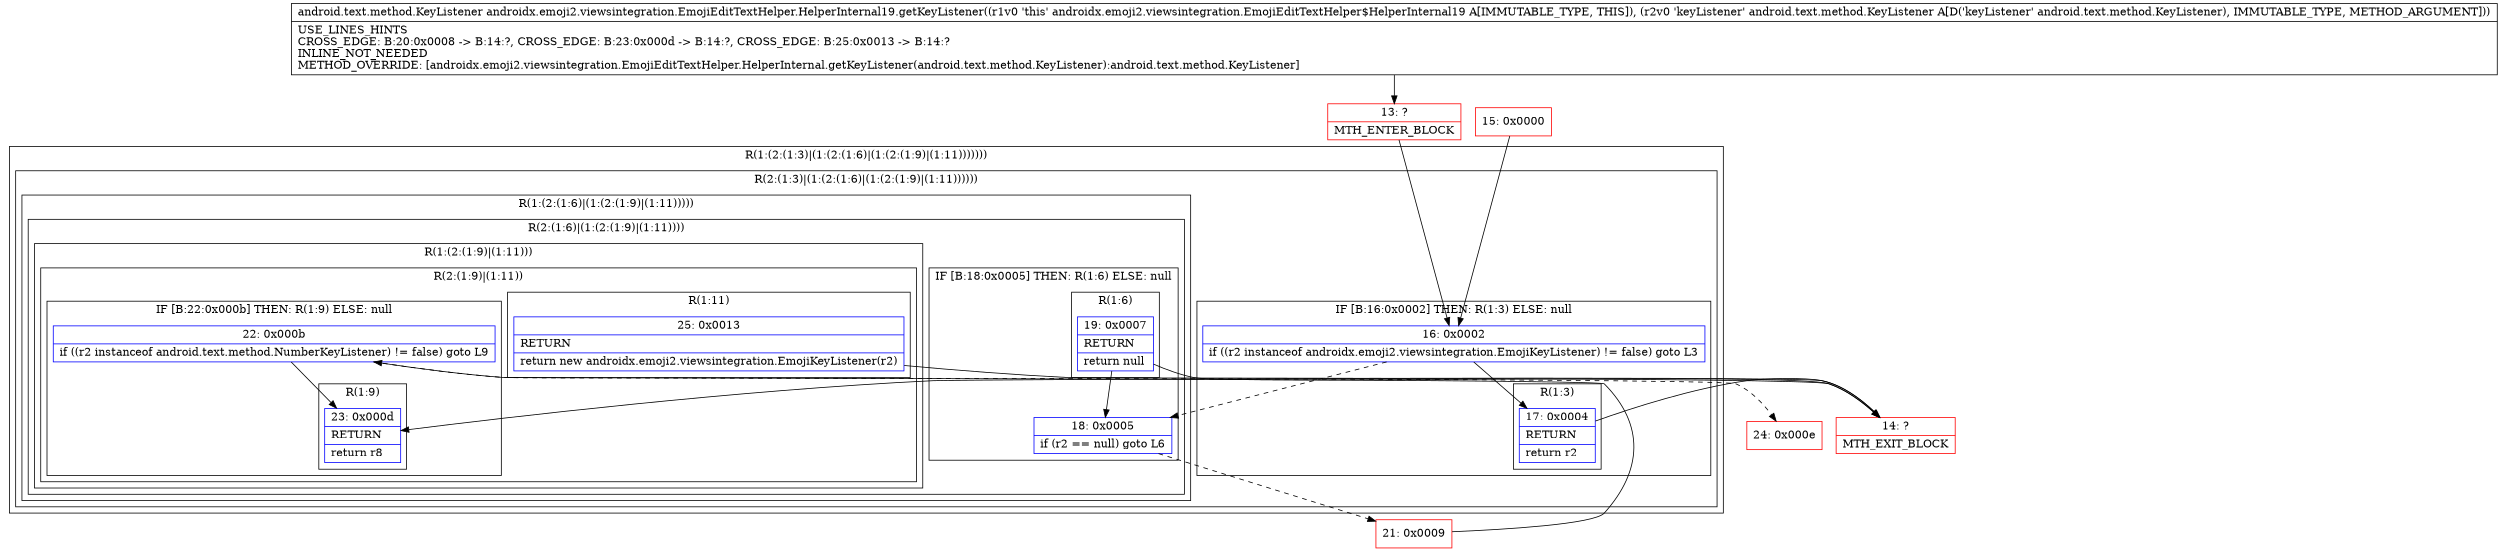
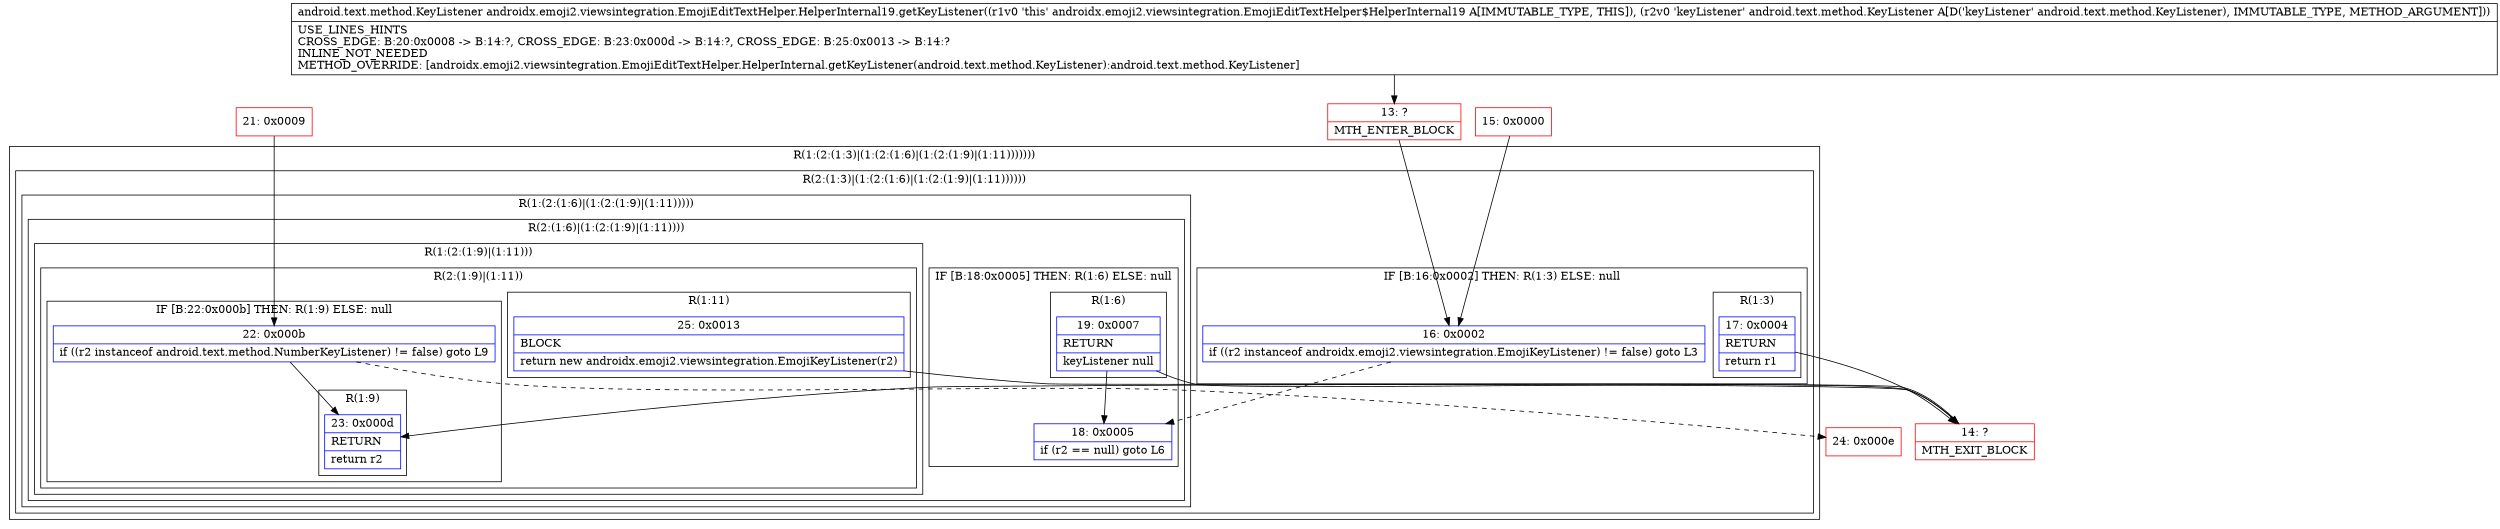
(546, 343) -> (540, 343)
(1114, 362) -> (1108, 362)
(1502, 387) -> none
(357, 453) -> (357, 459)
(1552, 453) -> (1752, 362)
(1263, 486) -> none
